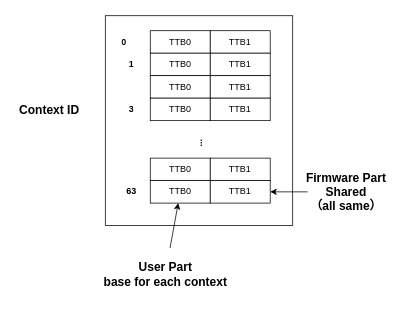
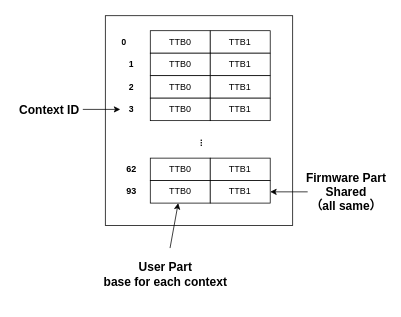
none -> (132, 87)
none -> (99, 109)
none -> (132, 169)
(132, 192) -> (132, 192)
